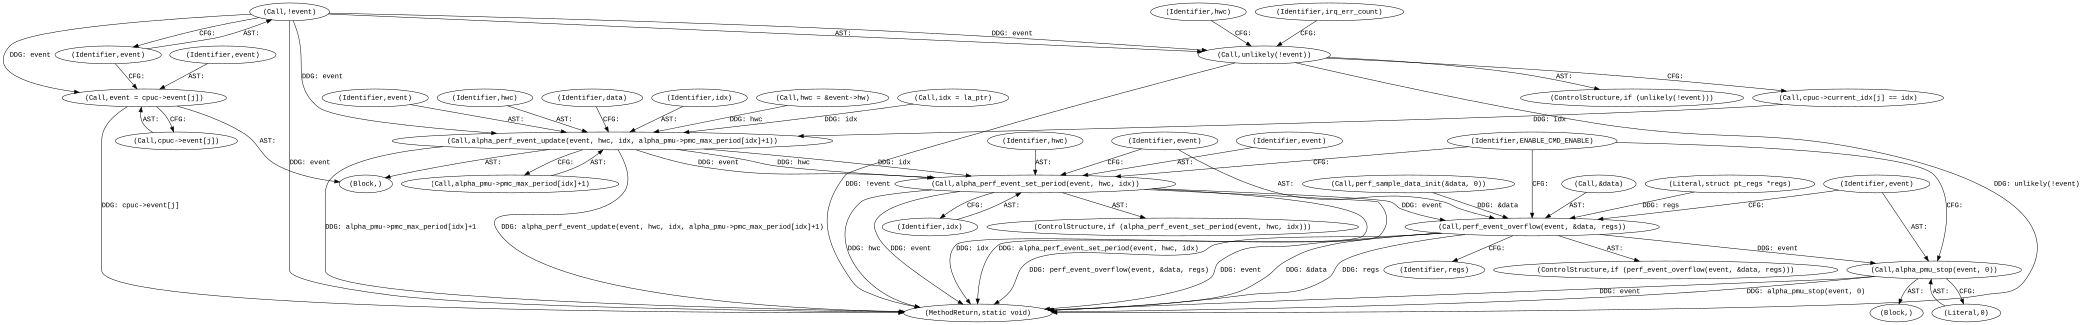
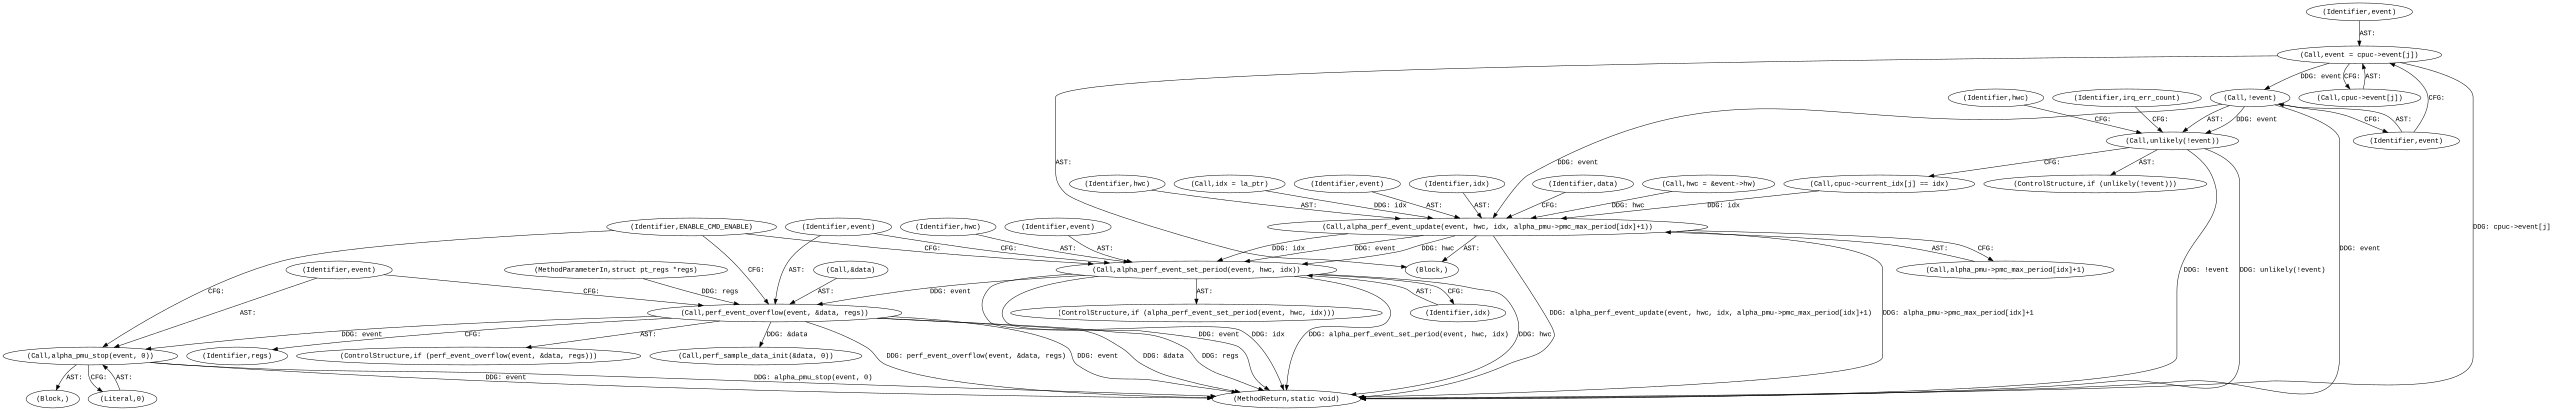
(81, 28) -> (2298, 74)
(1730, 184) -> (616, 270)
(1468, 205) -> (766, 332)
